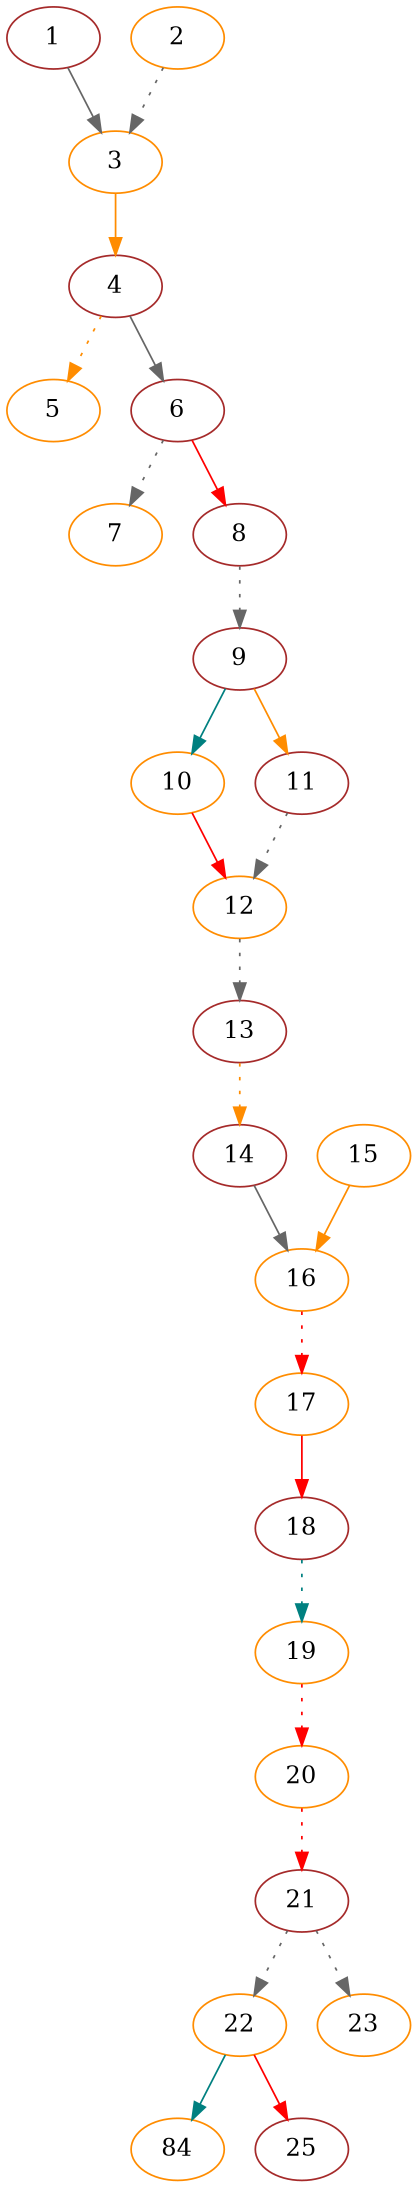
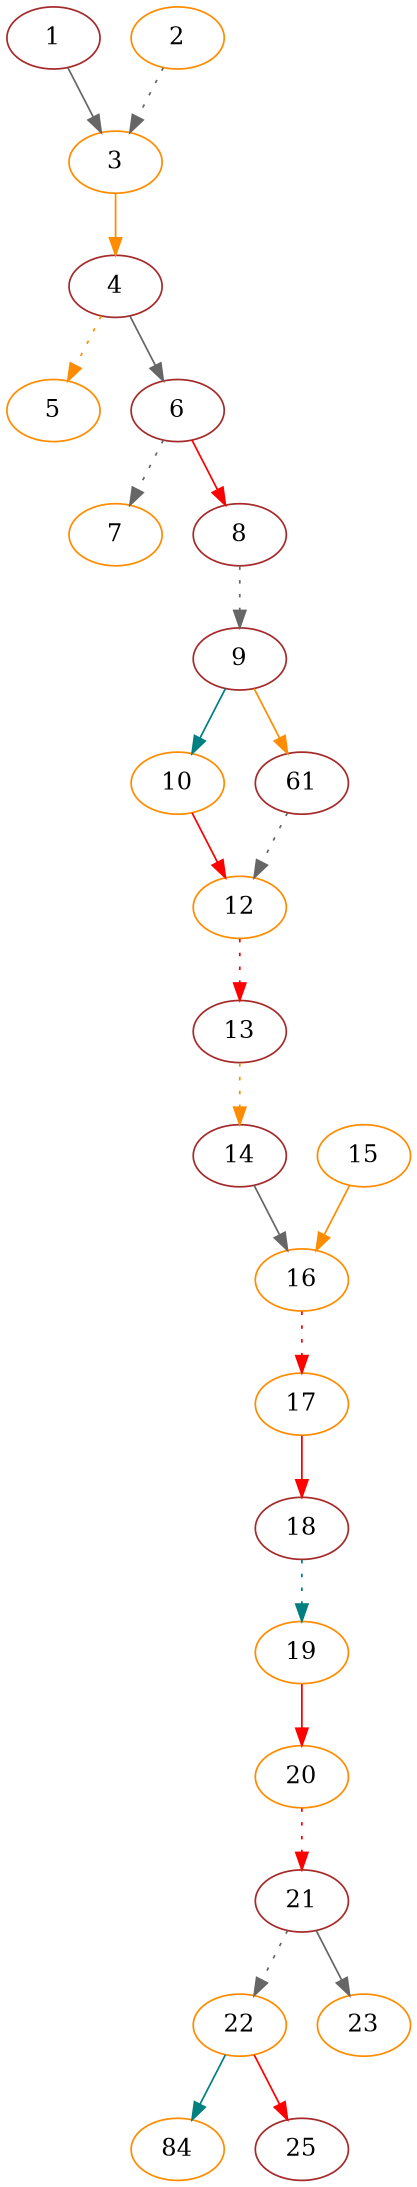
(302, 783) -> (302, 783)
(240, 961) -> (240, 961)
(302, 1706) -> (302, 1706)
(329, 1955) -> (329, 1955)
